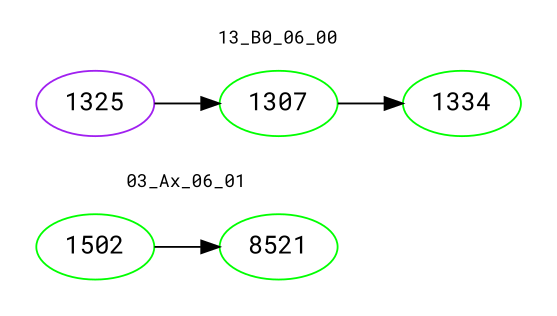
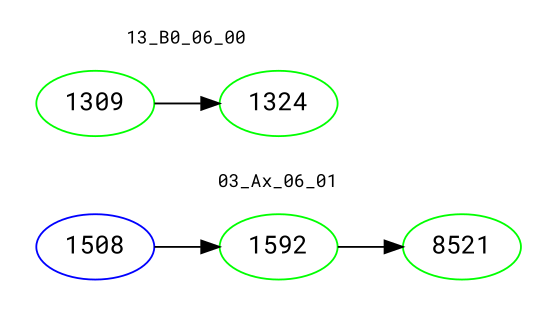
(95, 103) -> none
(279, 103) -> (95, 103)
(462, 103) -> (279, 103)
(95, 247) -> (279, 247)
none -> (95, 247)
